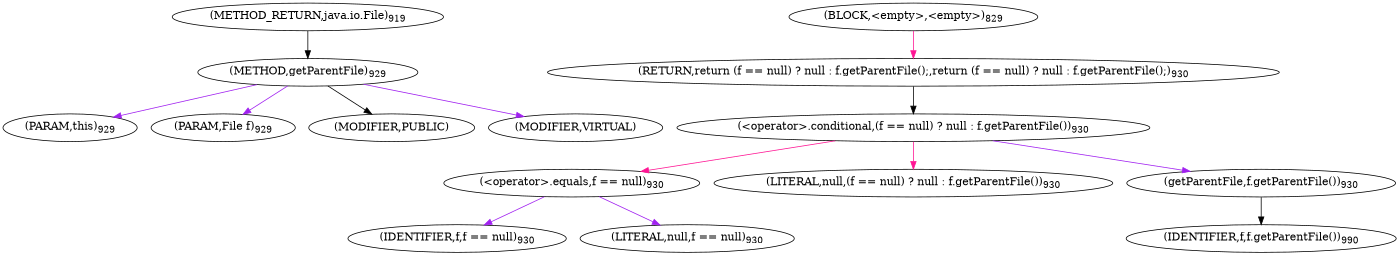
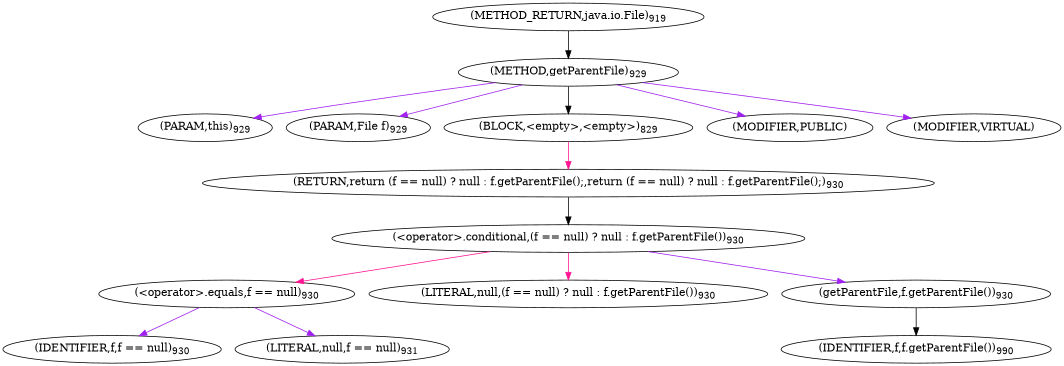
none -> (568, 96)
(347, 98) -> (677, 100)
(755, 237) -> (409, 348)
